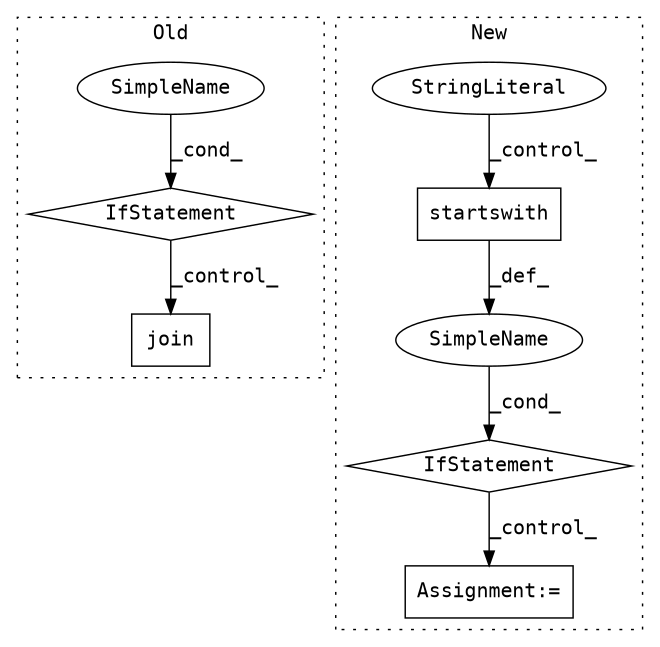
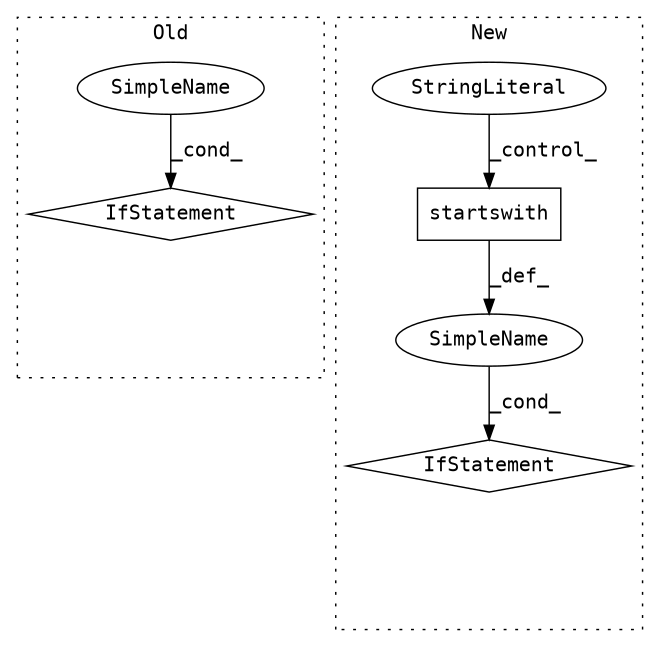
(171, 340) -> none
(489, 592) -> none
